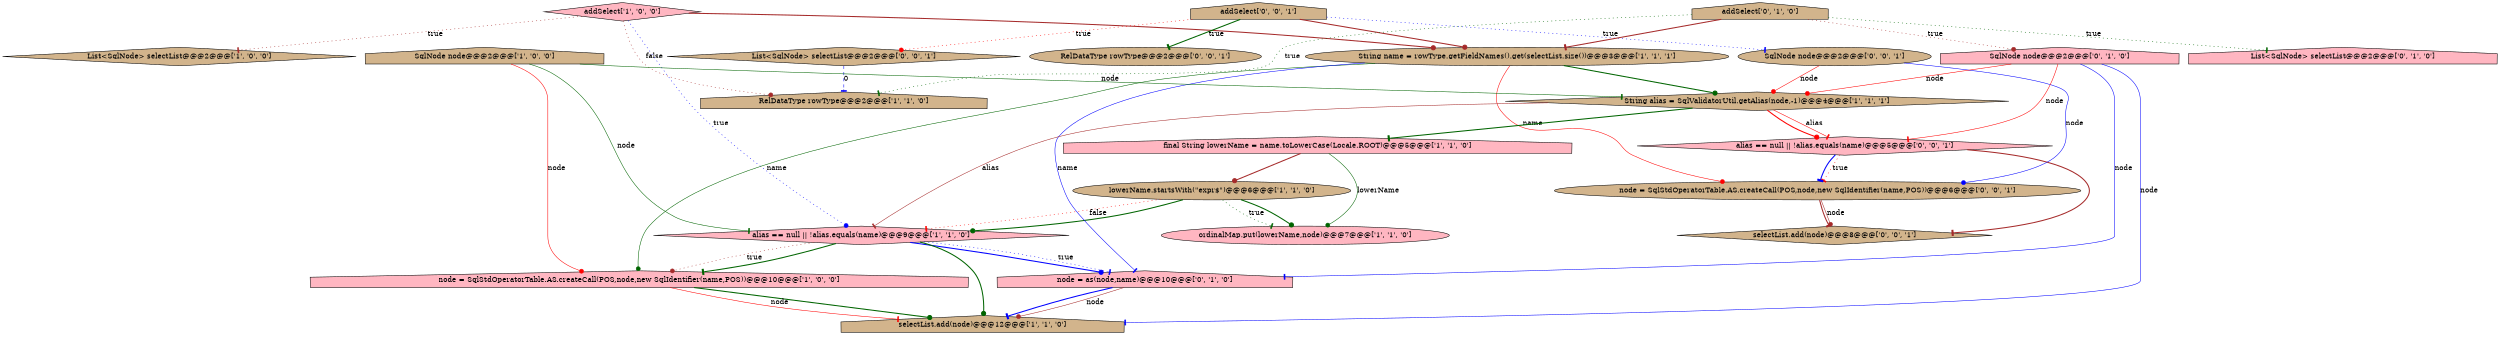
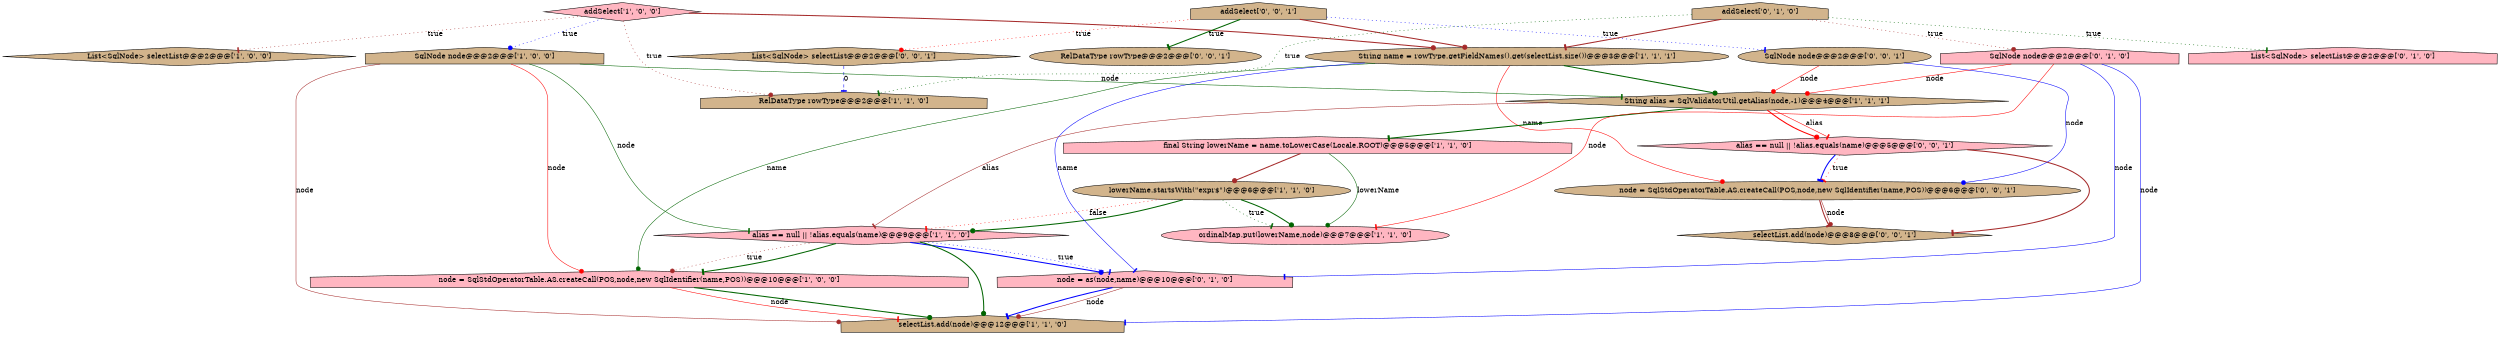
(654, 57) -> (654, 57)
(1998, 124) -> (1709, 112)
(723, 136) -> (557, 33)
none -> (425, 306)
